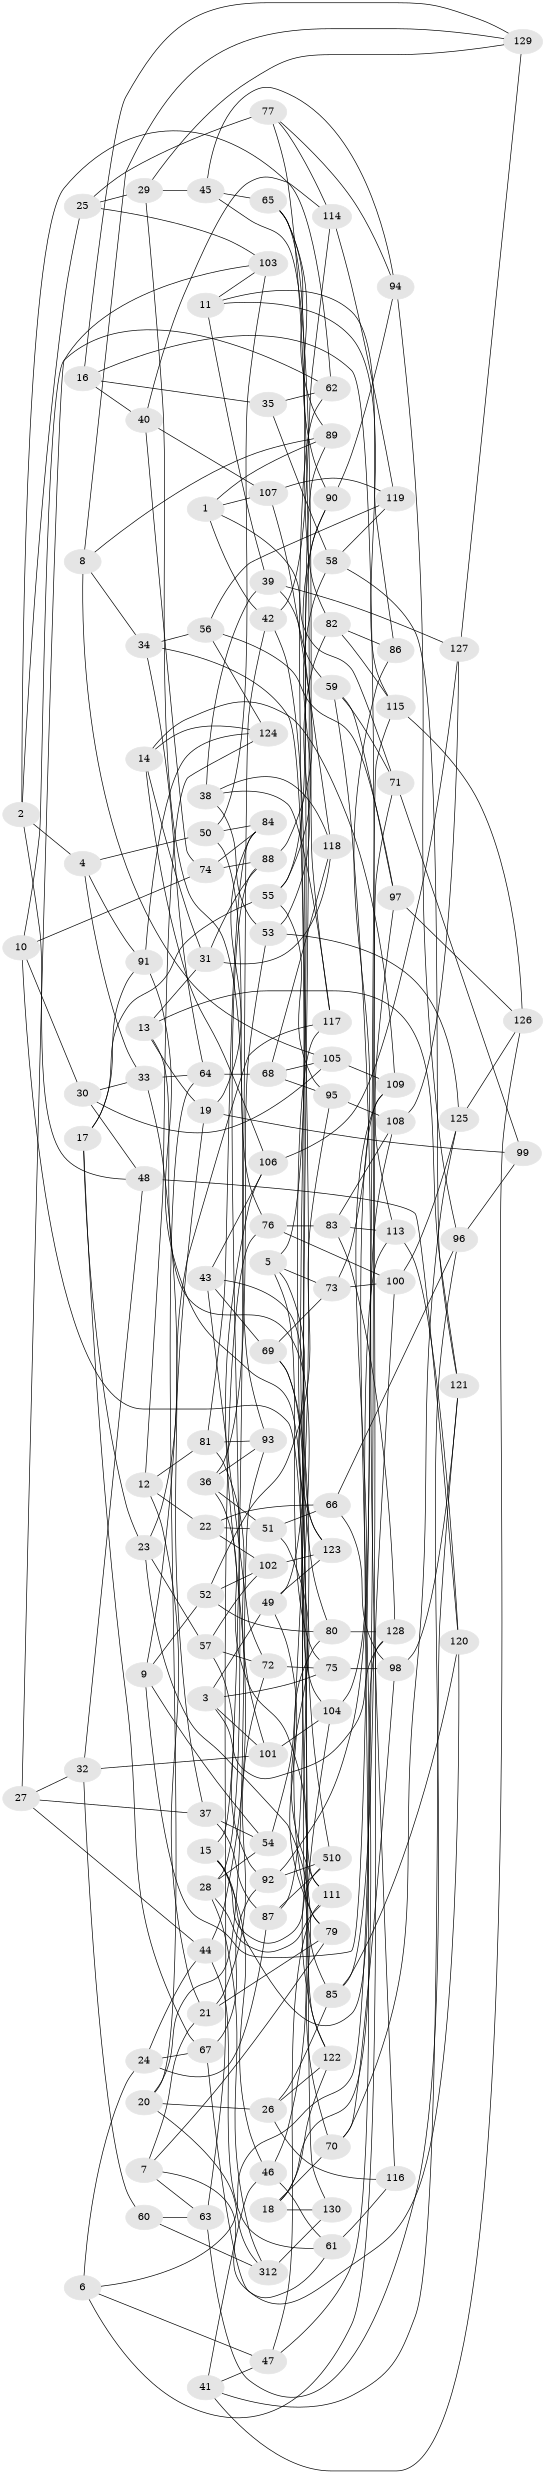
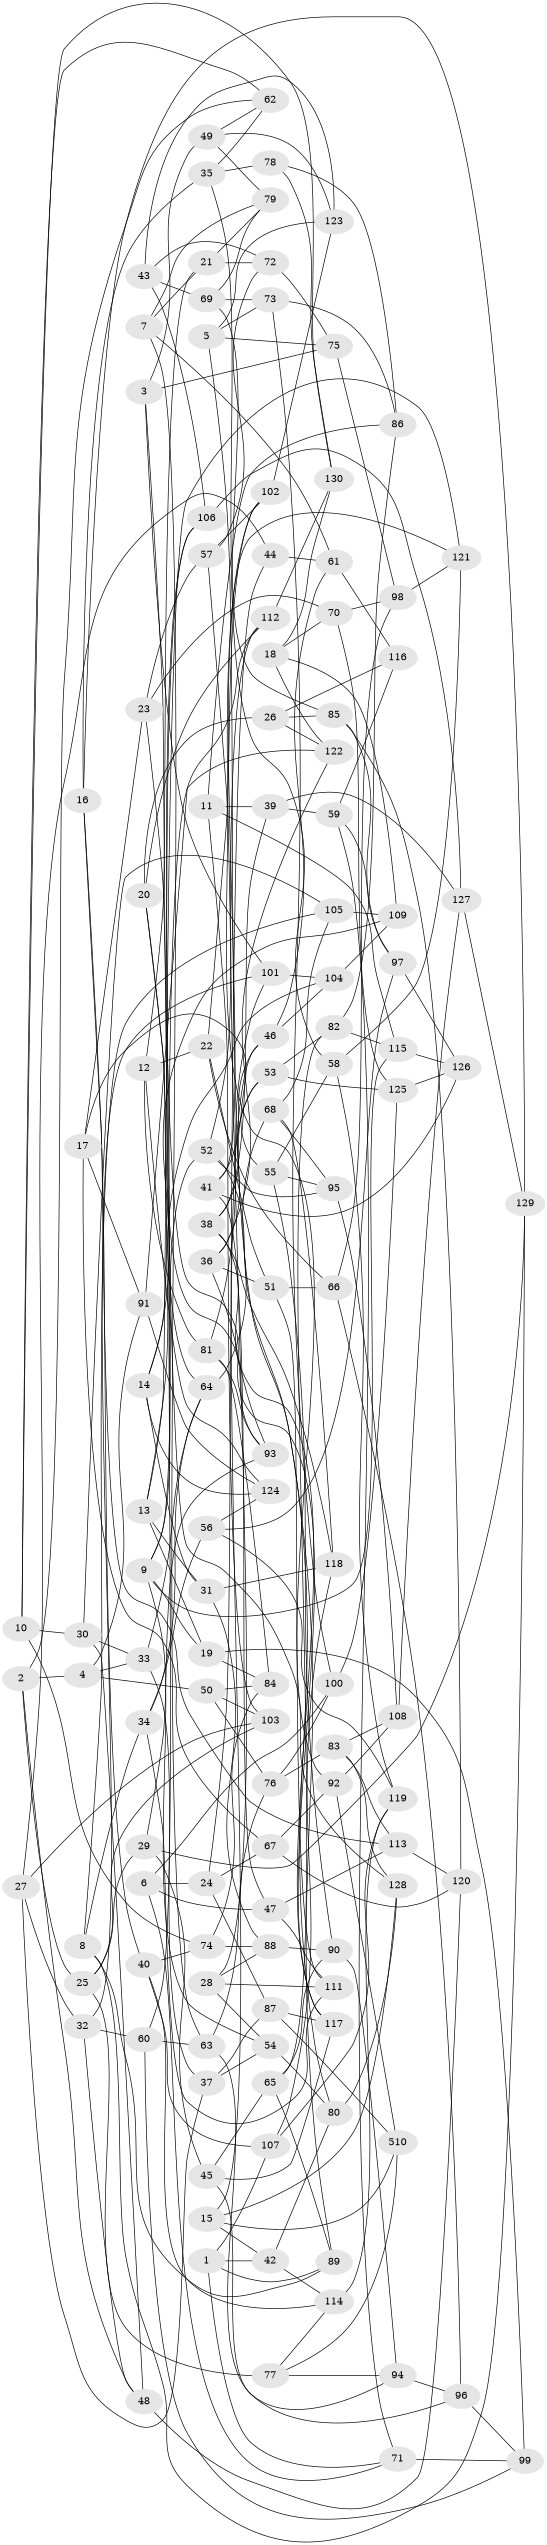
none -> (270, 163)
(227, 1383) -> (167, 1043)
(268, 2273) -> (270, 618)
none -> (184, 2424)
